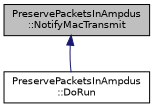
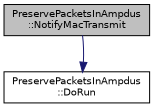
(70, 59) -> (84, 49)
